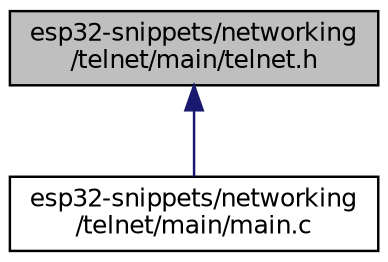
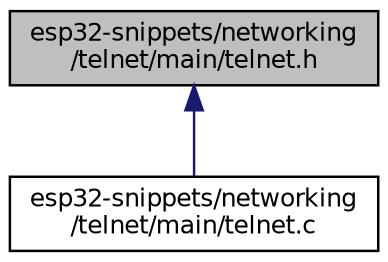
(194, 214) -> (194, 214)
